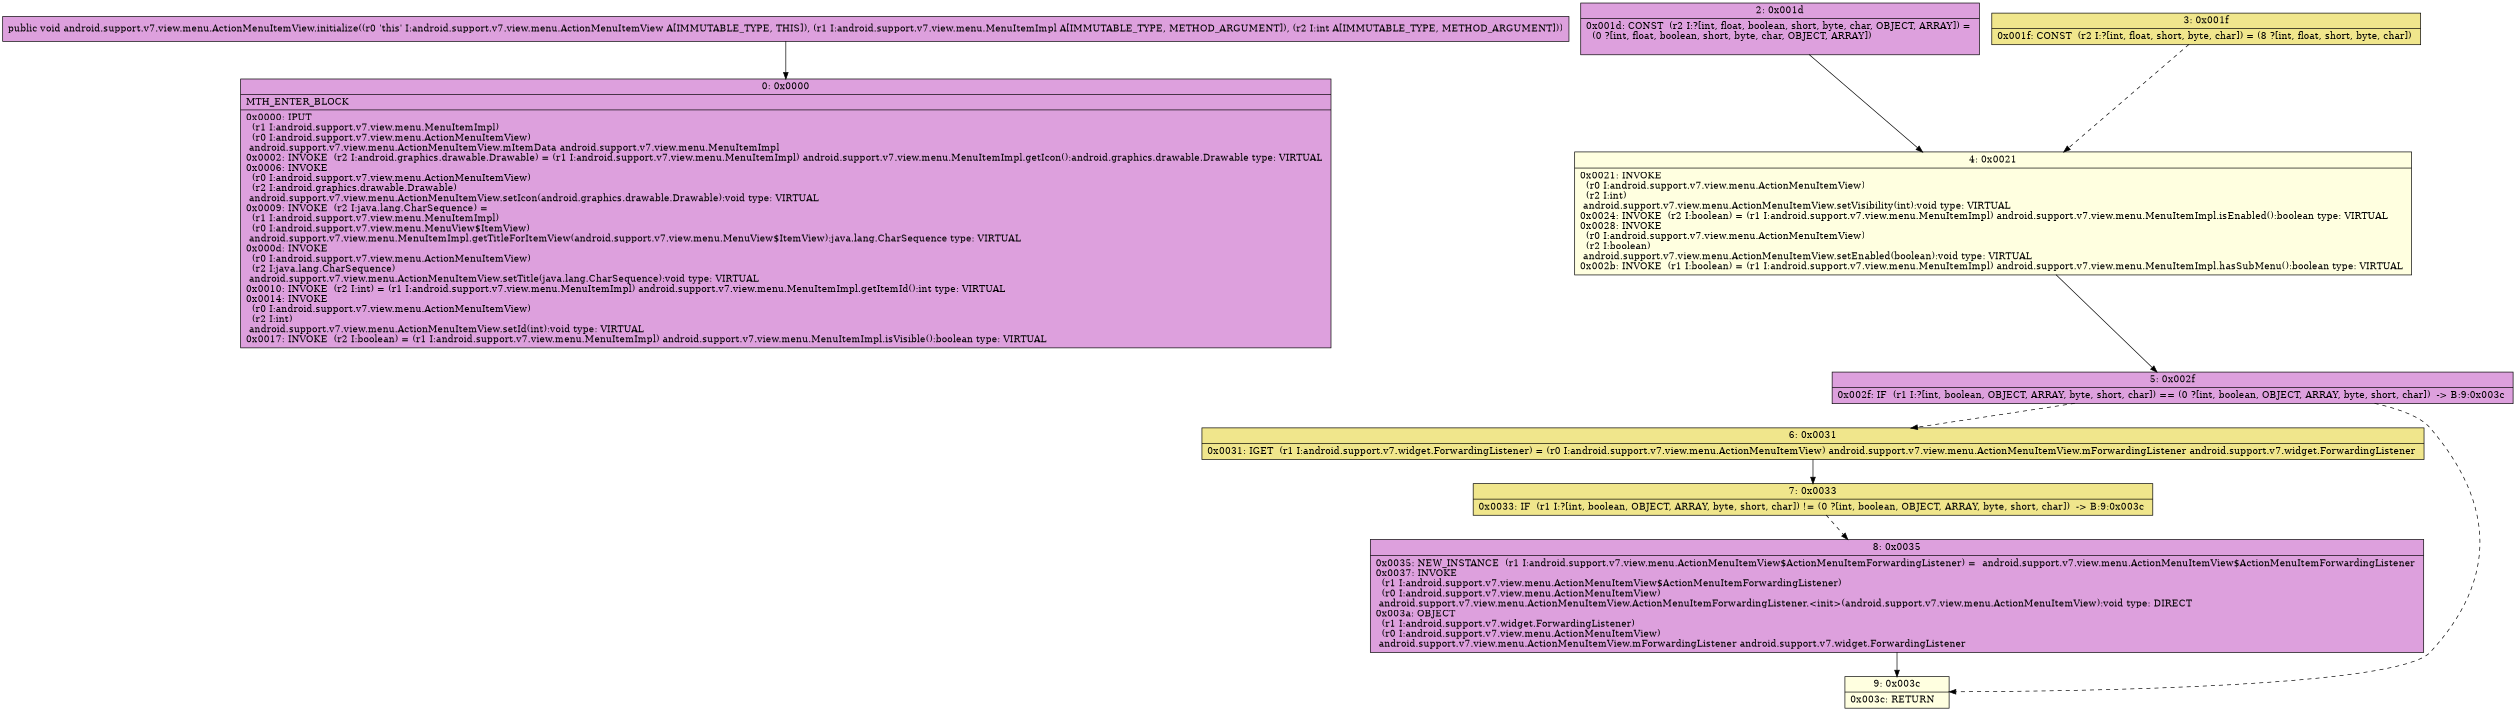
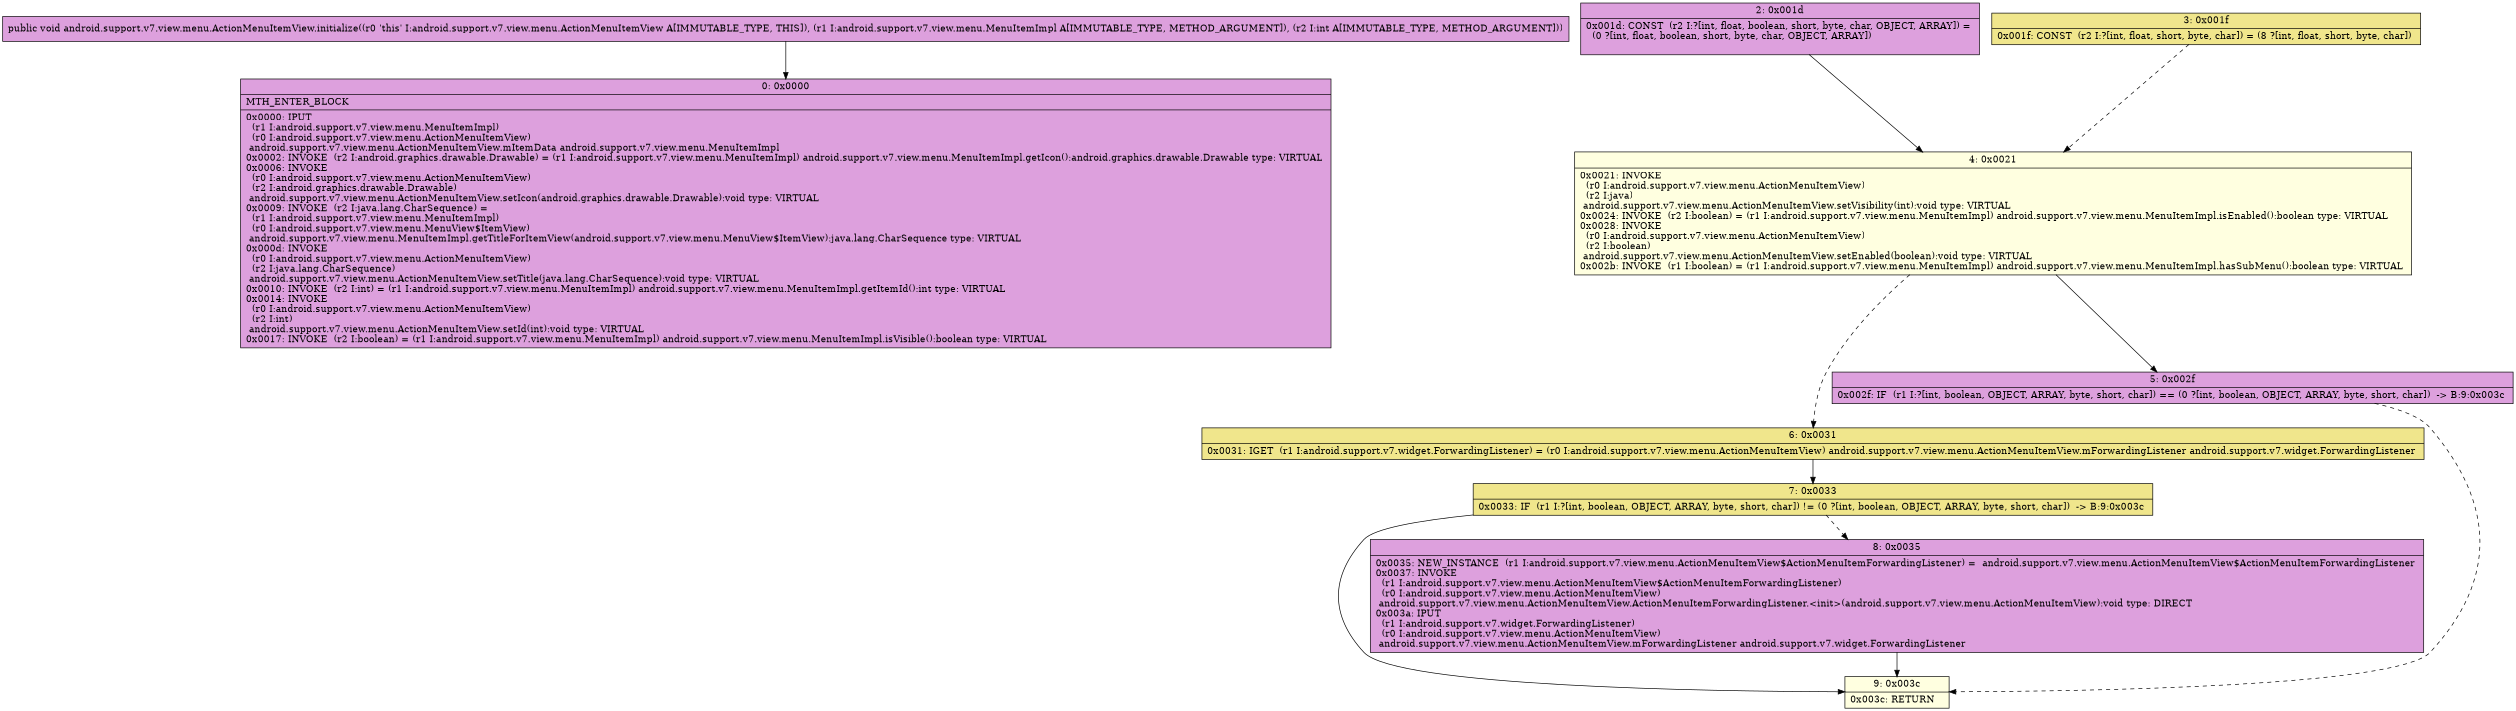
(1604, 196) -> (1607, 196)
(1996, 415) -> (1848, 340)
(1419, 614) -> (1411, 614)
none -> (1479, 678)
